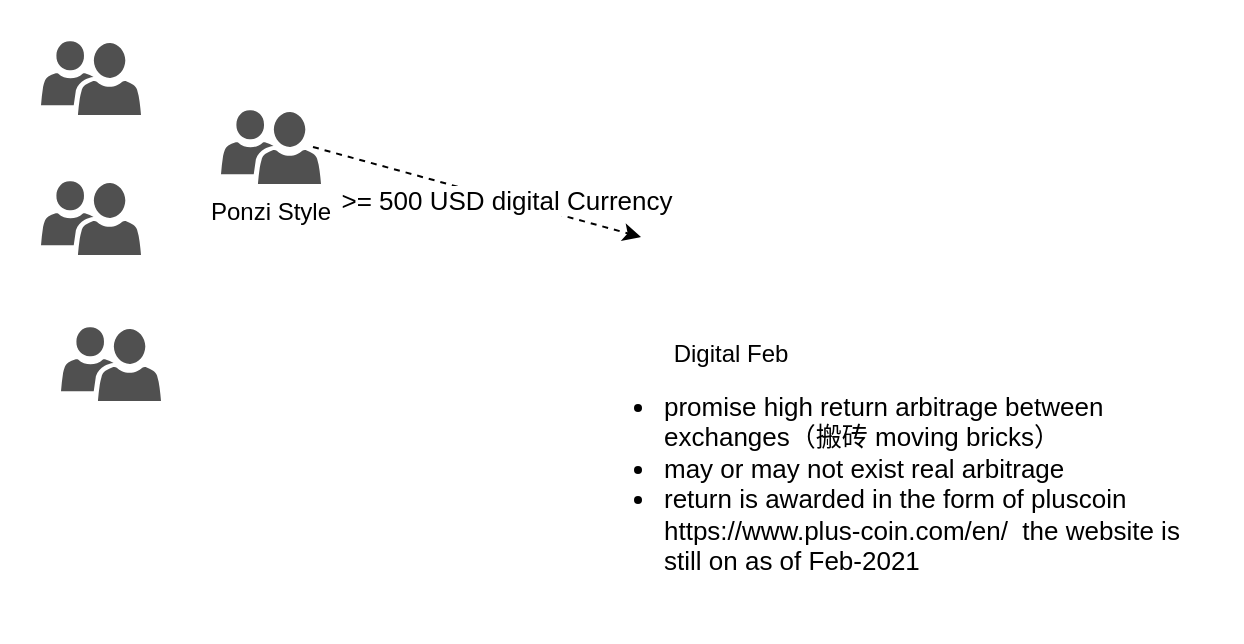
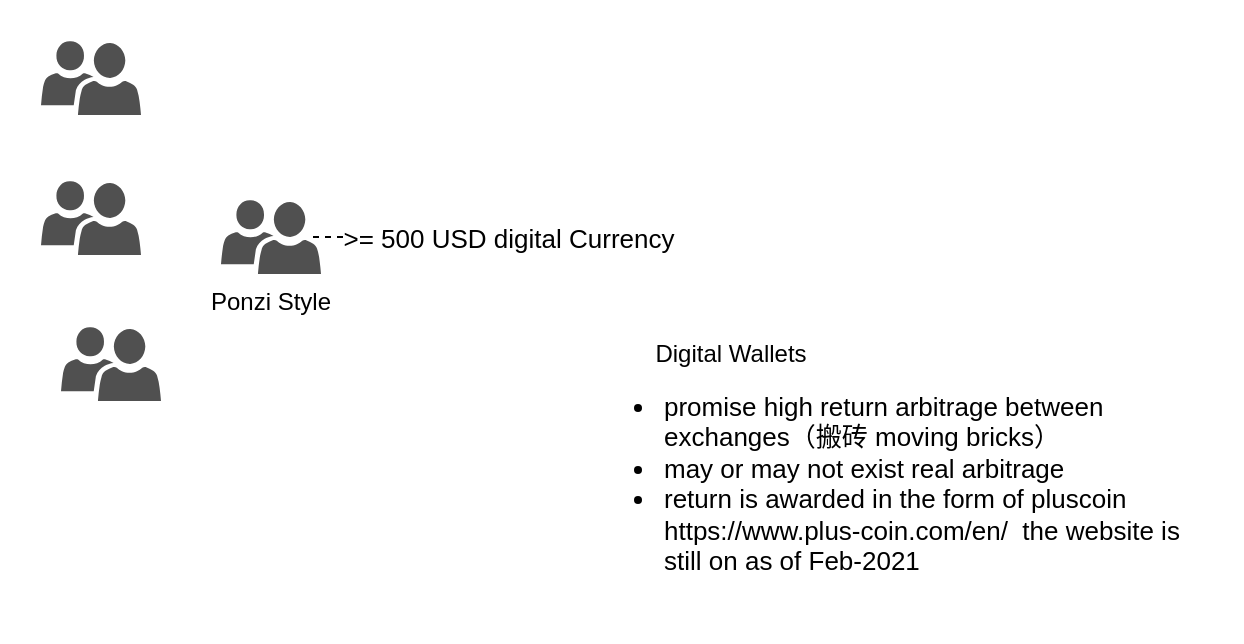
(271, 147) -> (271, 237)
(732, 355) -> (732, 355)
